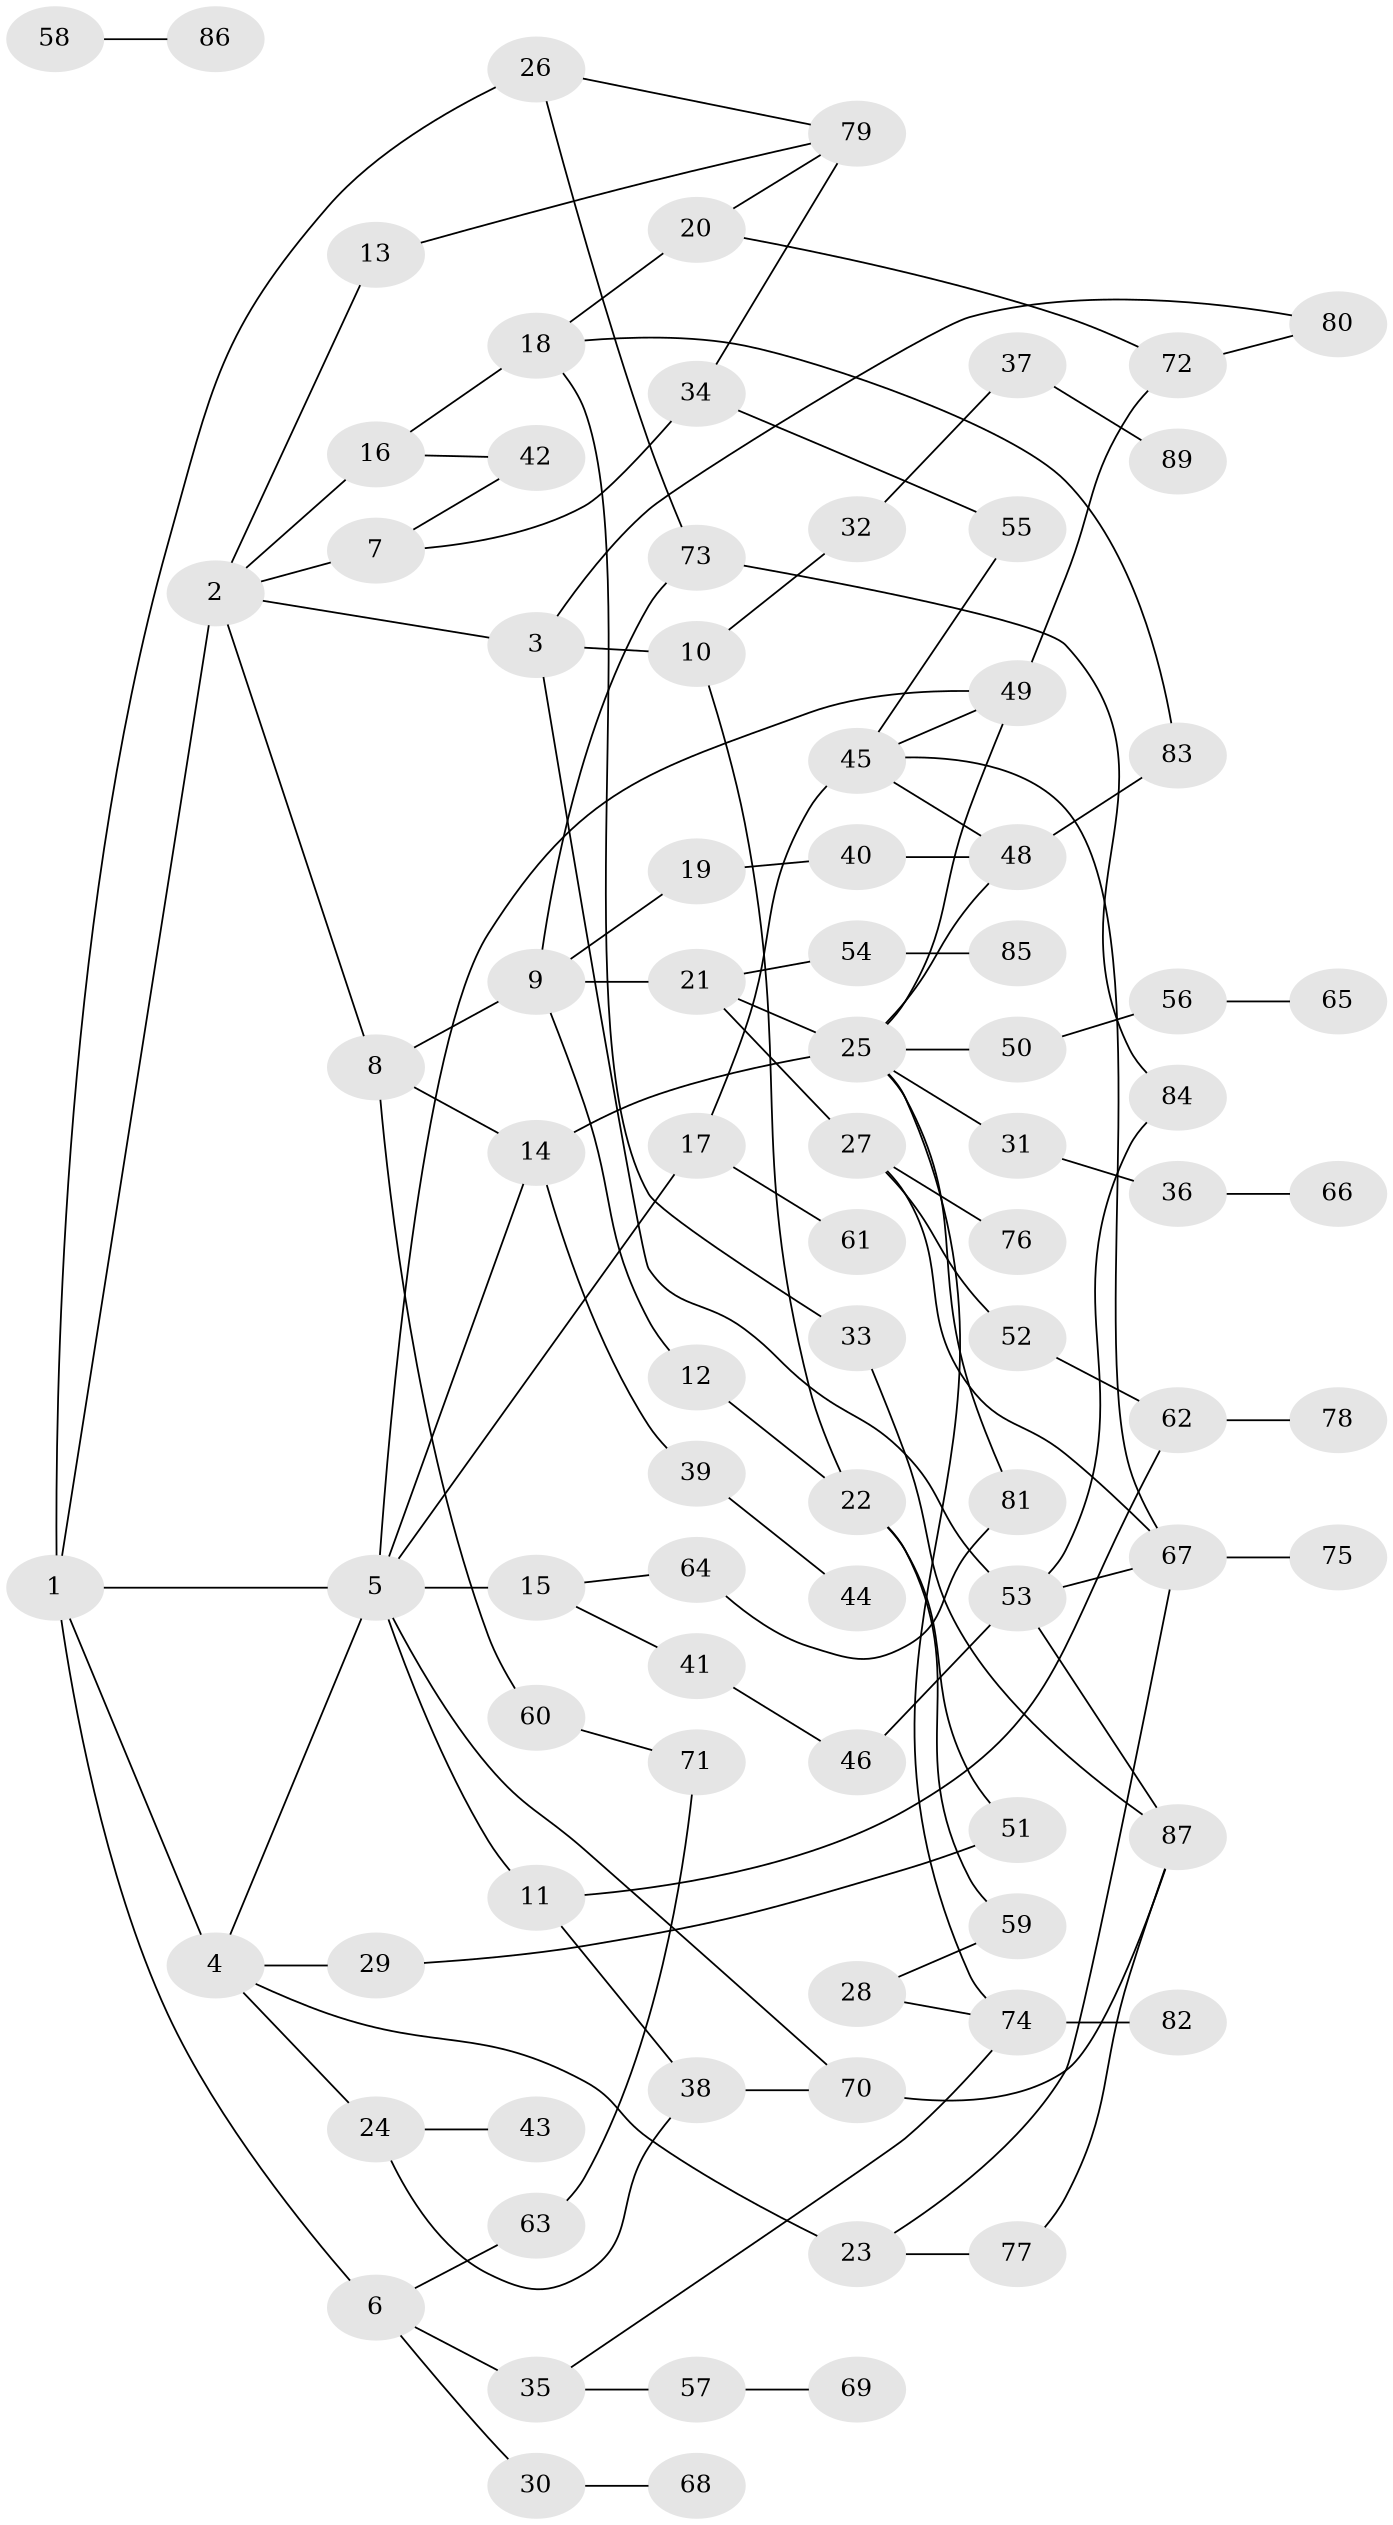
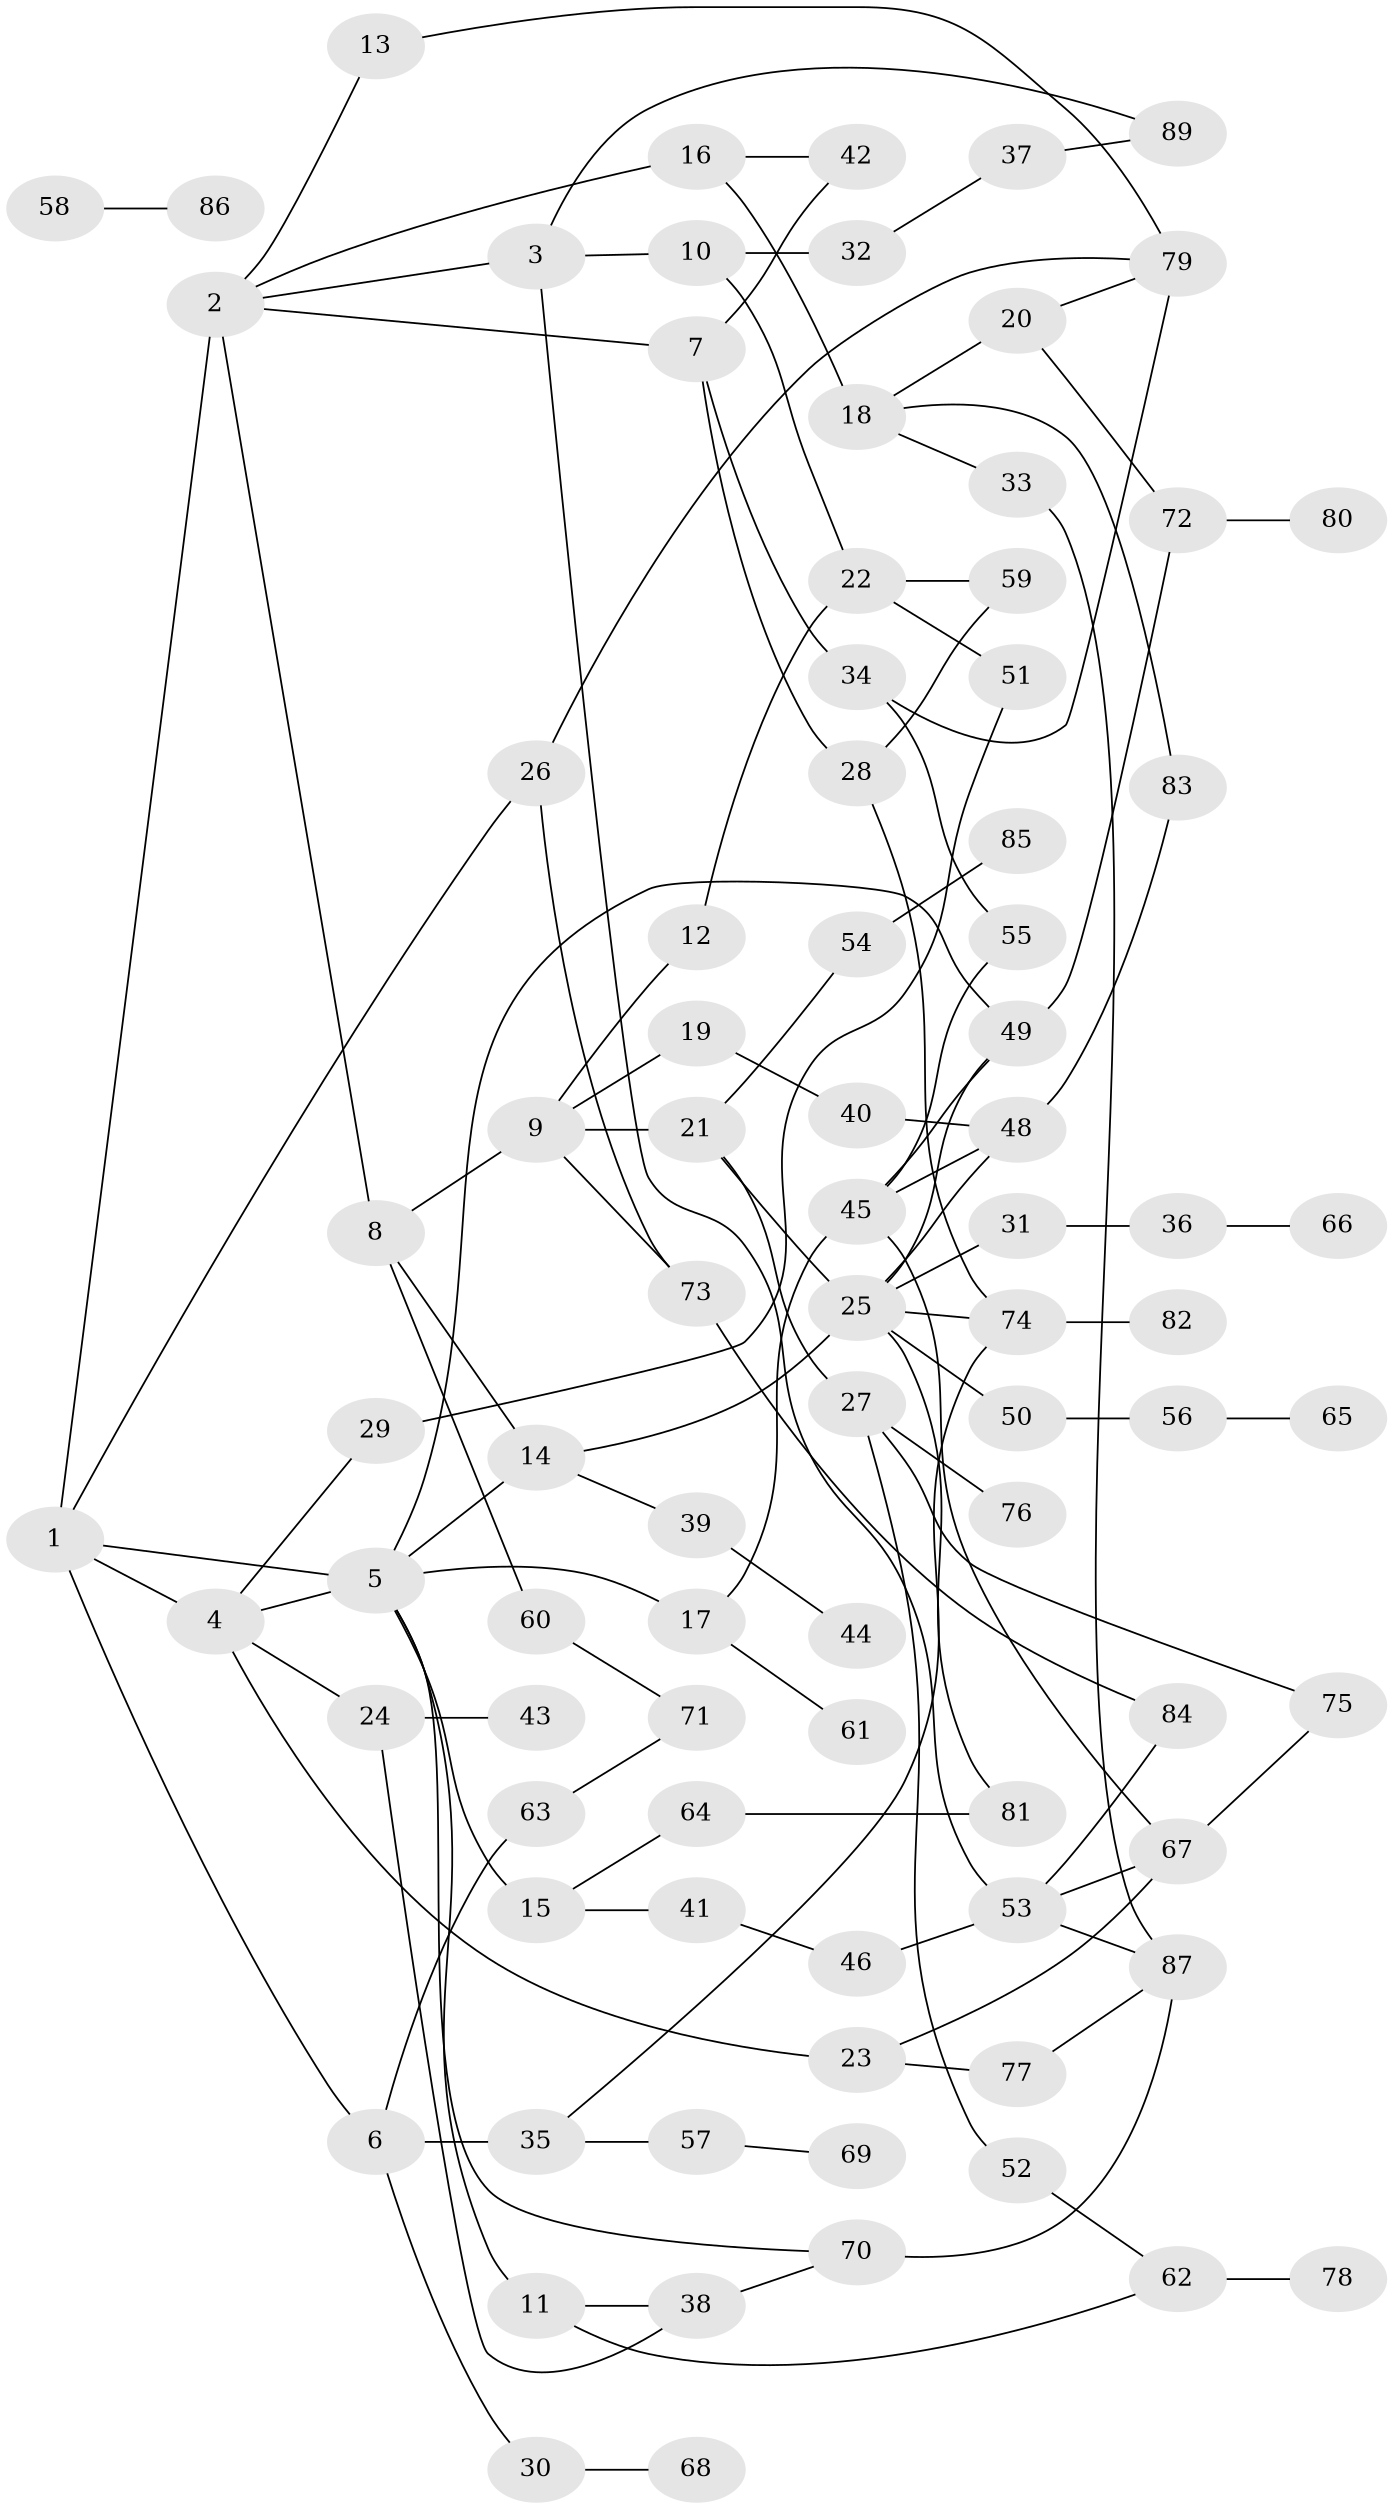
(885, 361) -> (814, 70)
none -> (745, 572)
(993, 1411) -> (1056, 1603)
